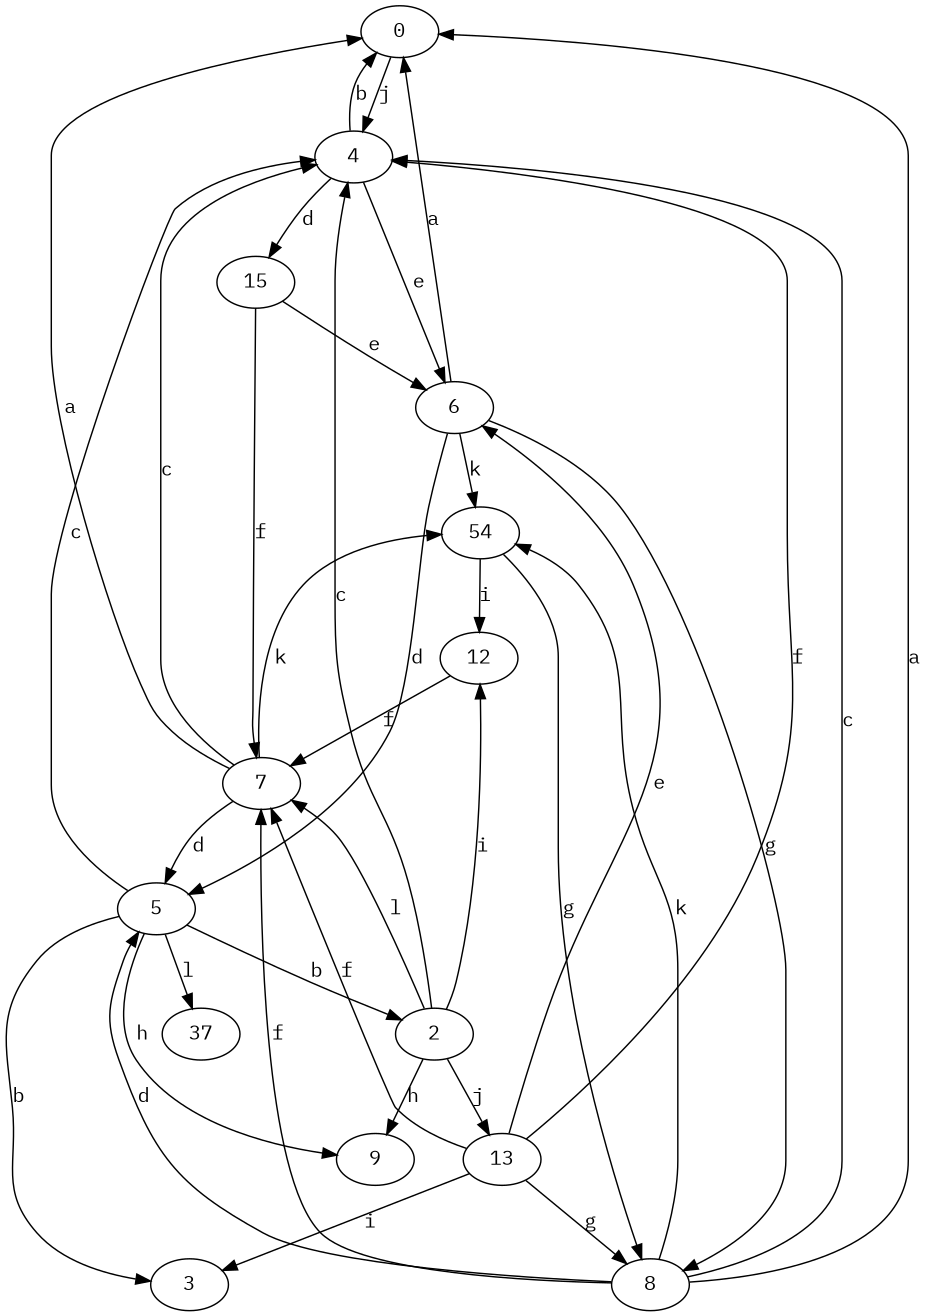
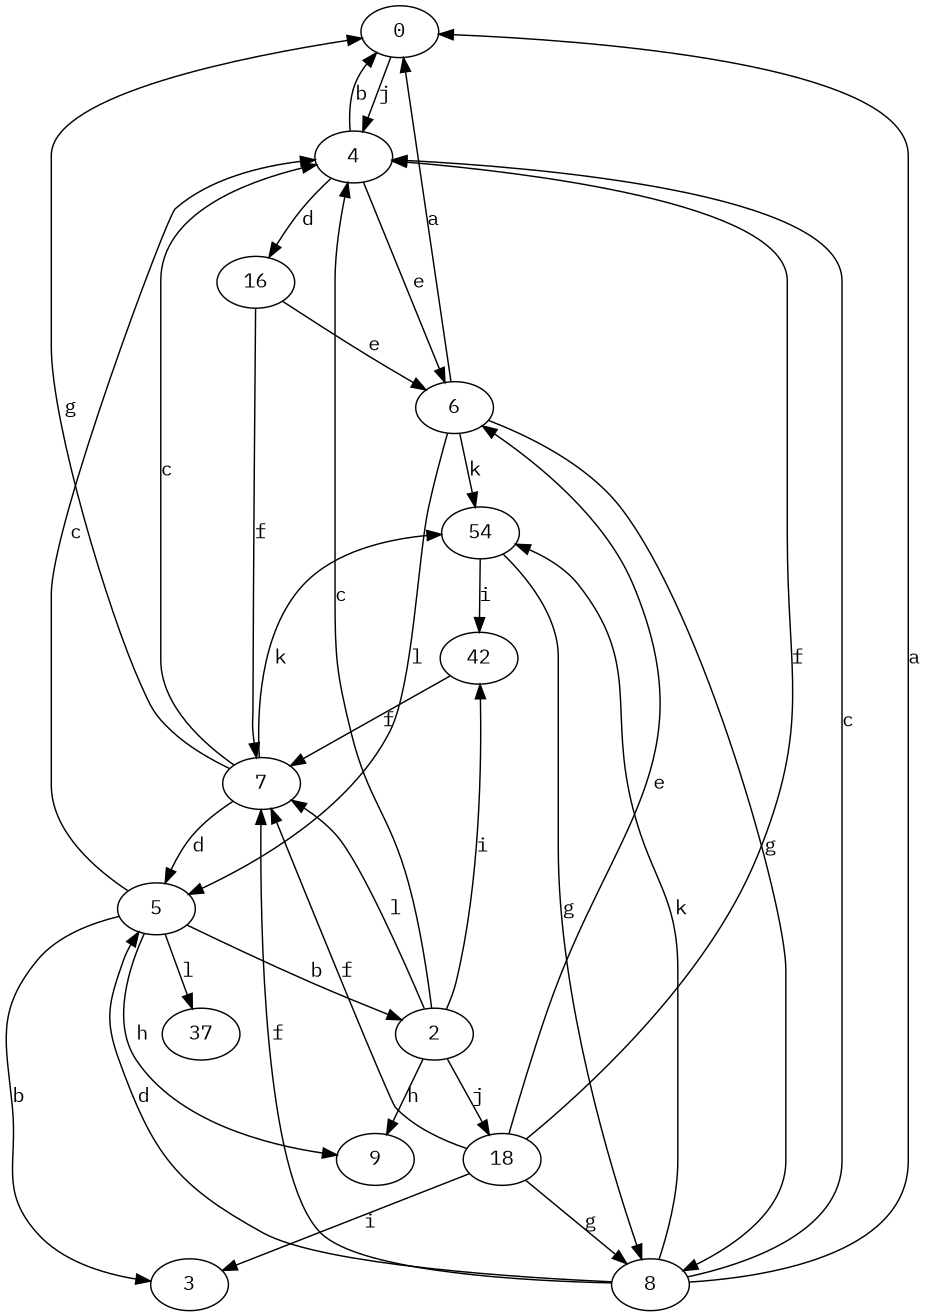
(256, 282) -> (256, 282)
(71, 408) -> (71, 408)
(418, 658) -> (418, 658)
(479, 658) -> (479, 658)
(502, 1159) -> (502, 1159)
